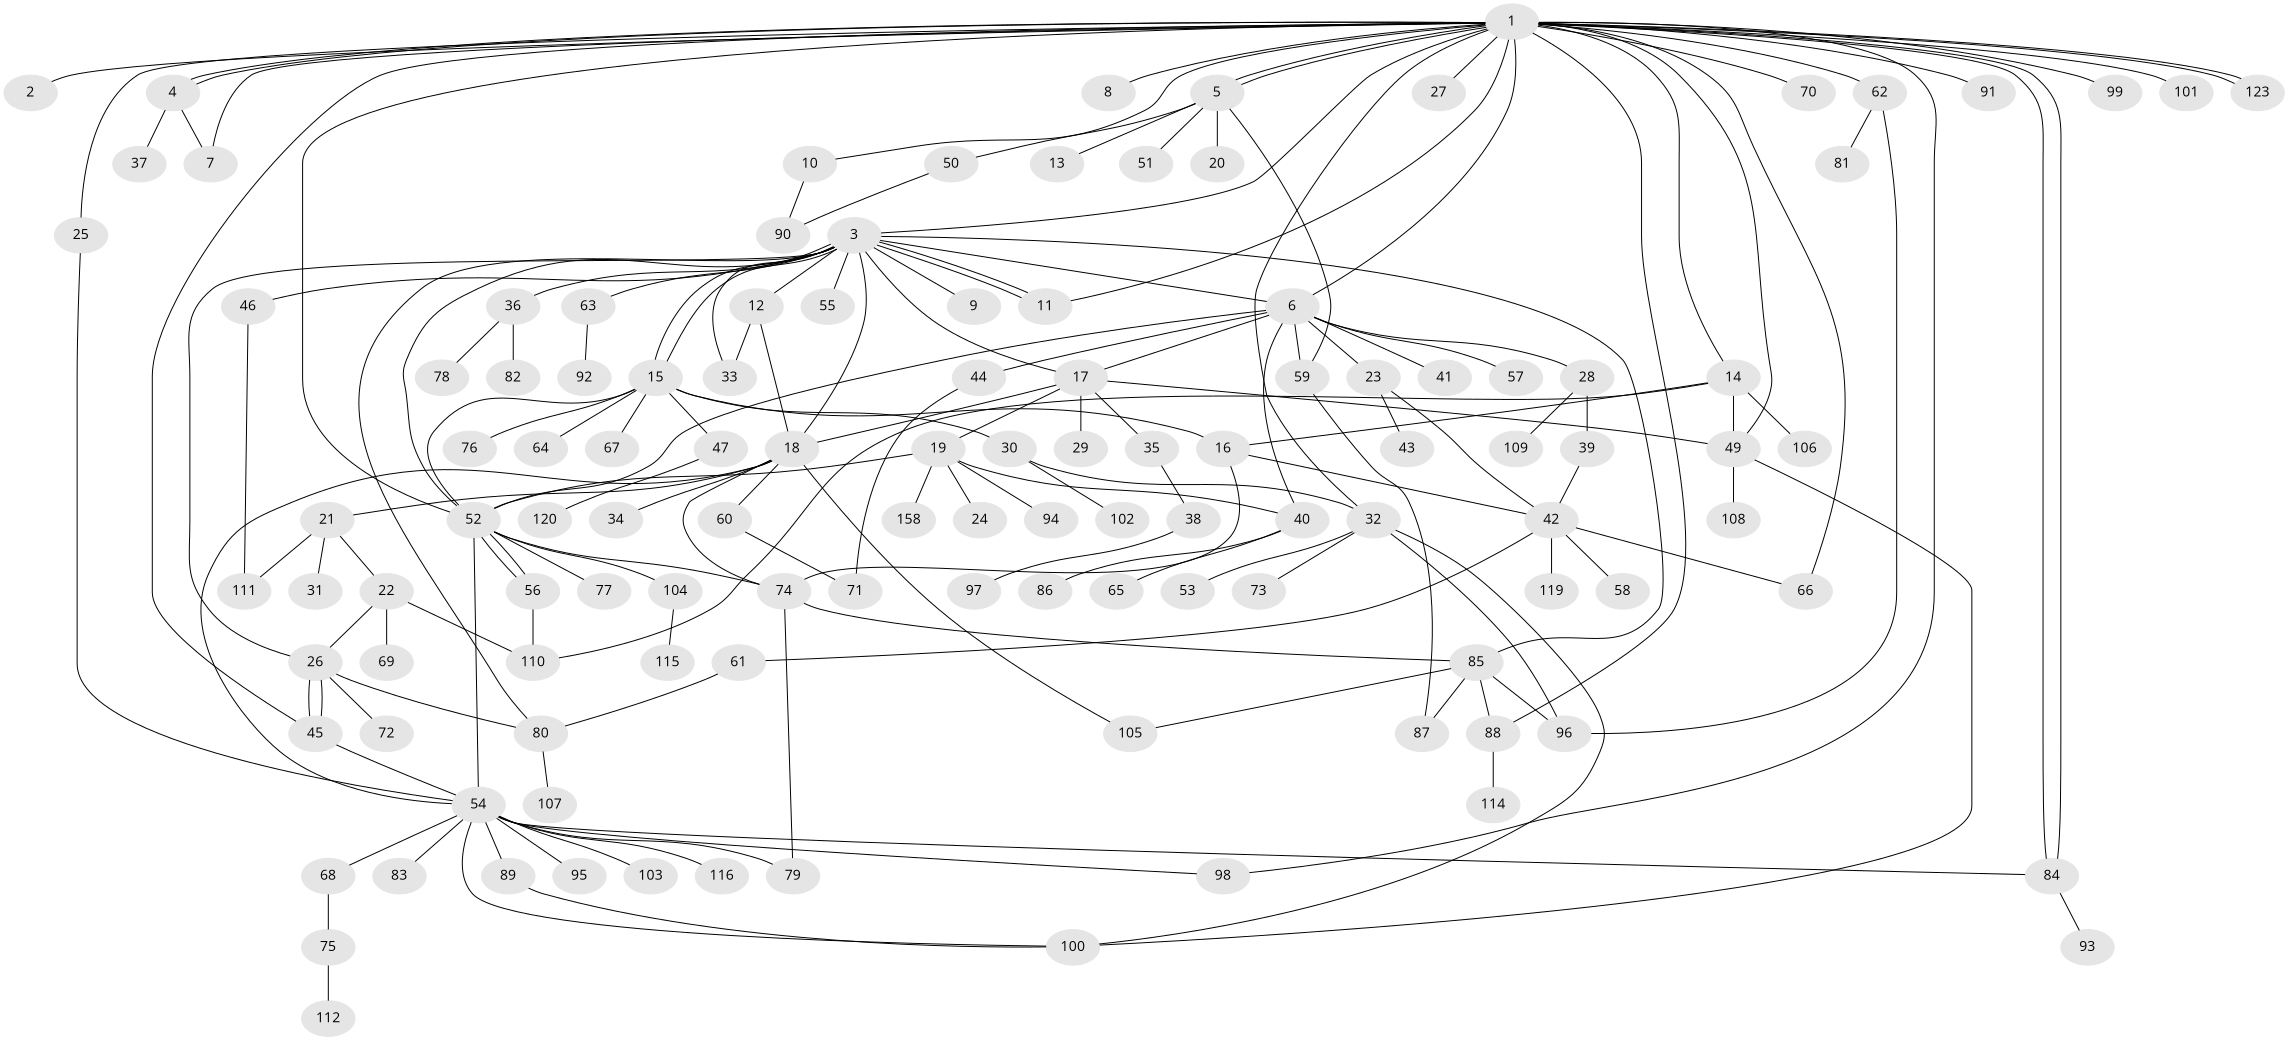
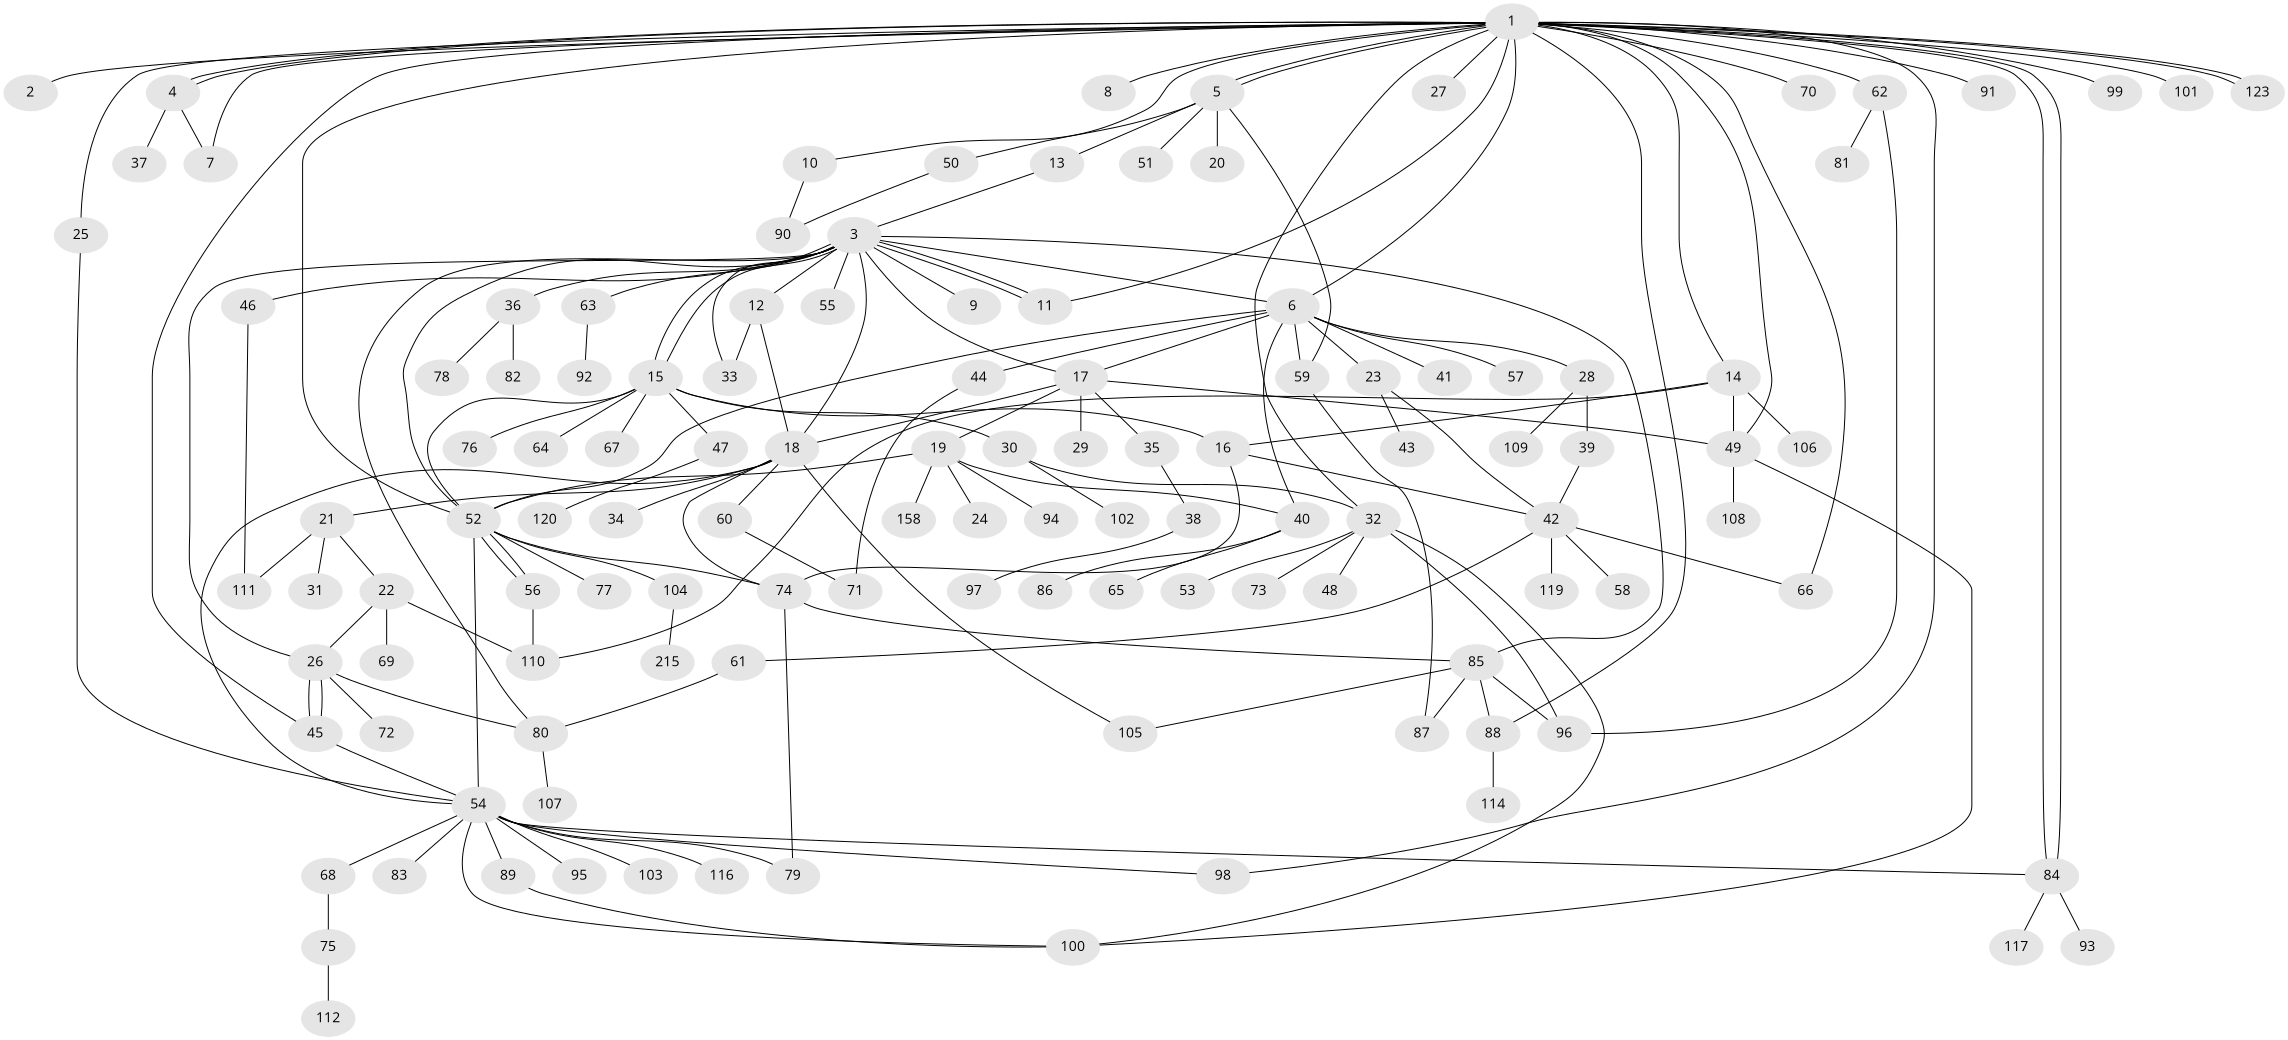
(1209, 195) -> (956, 200)
none -> (1330, 591)
(668, 663) -> (668, 663)
none -> (2016, 947)
